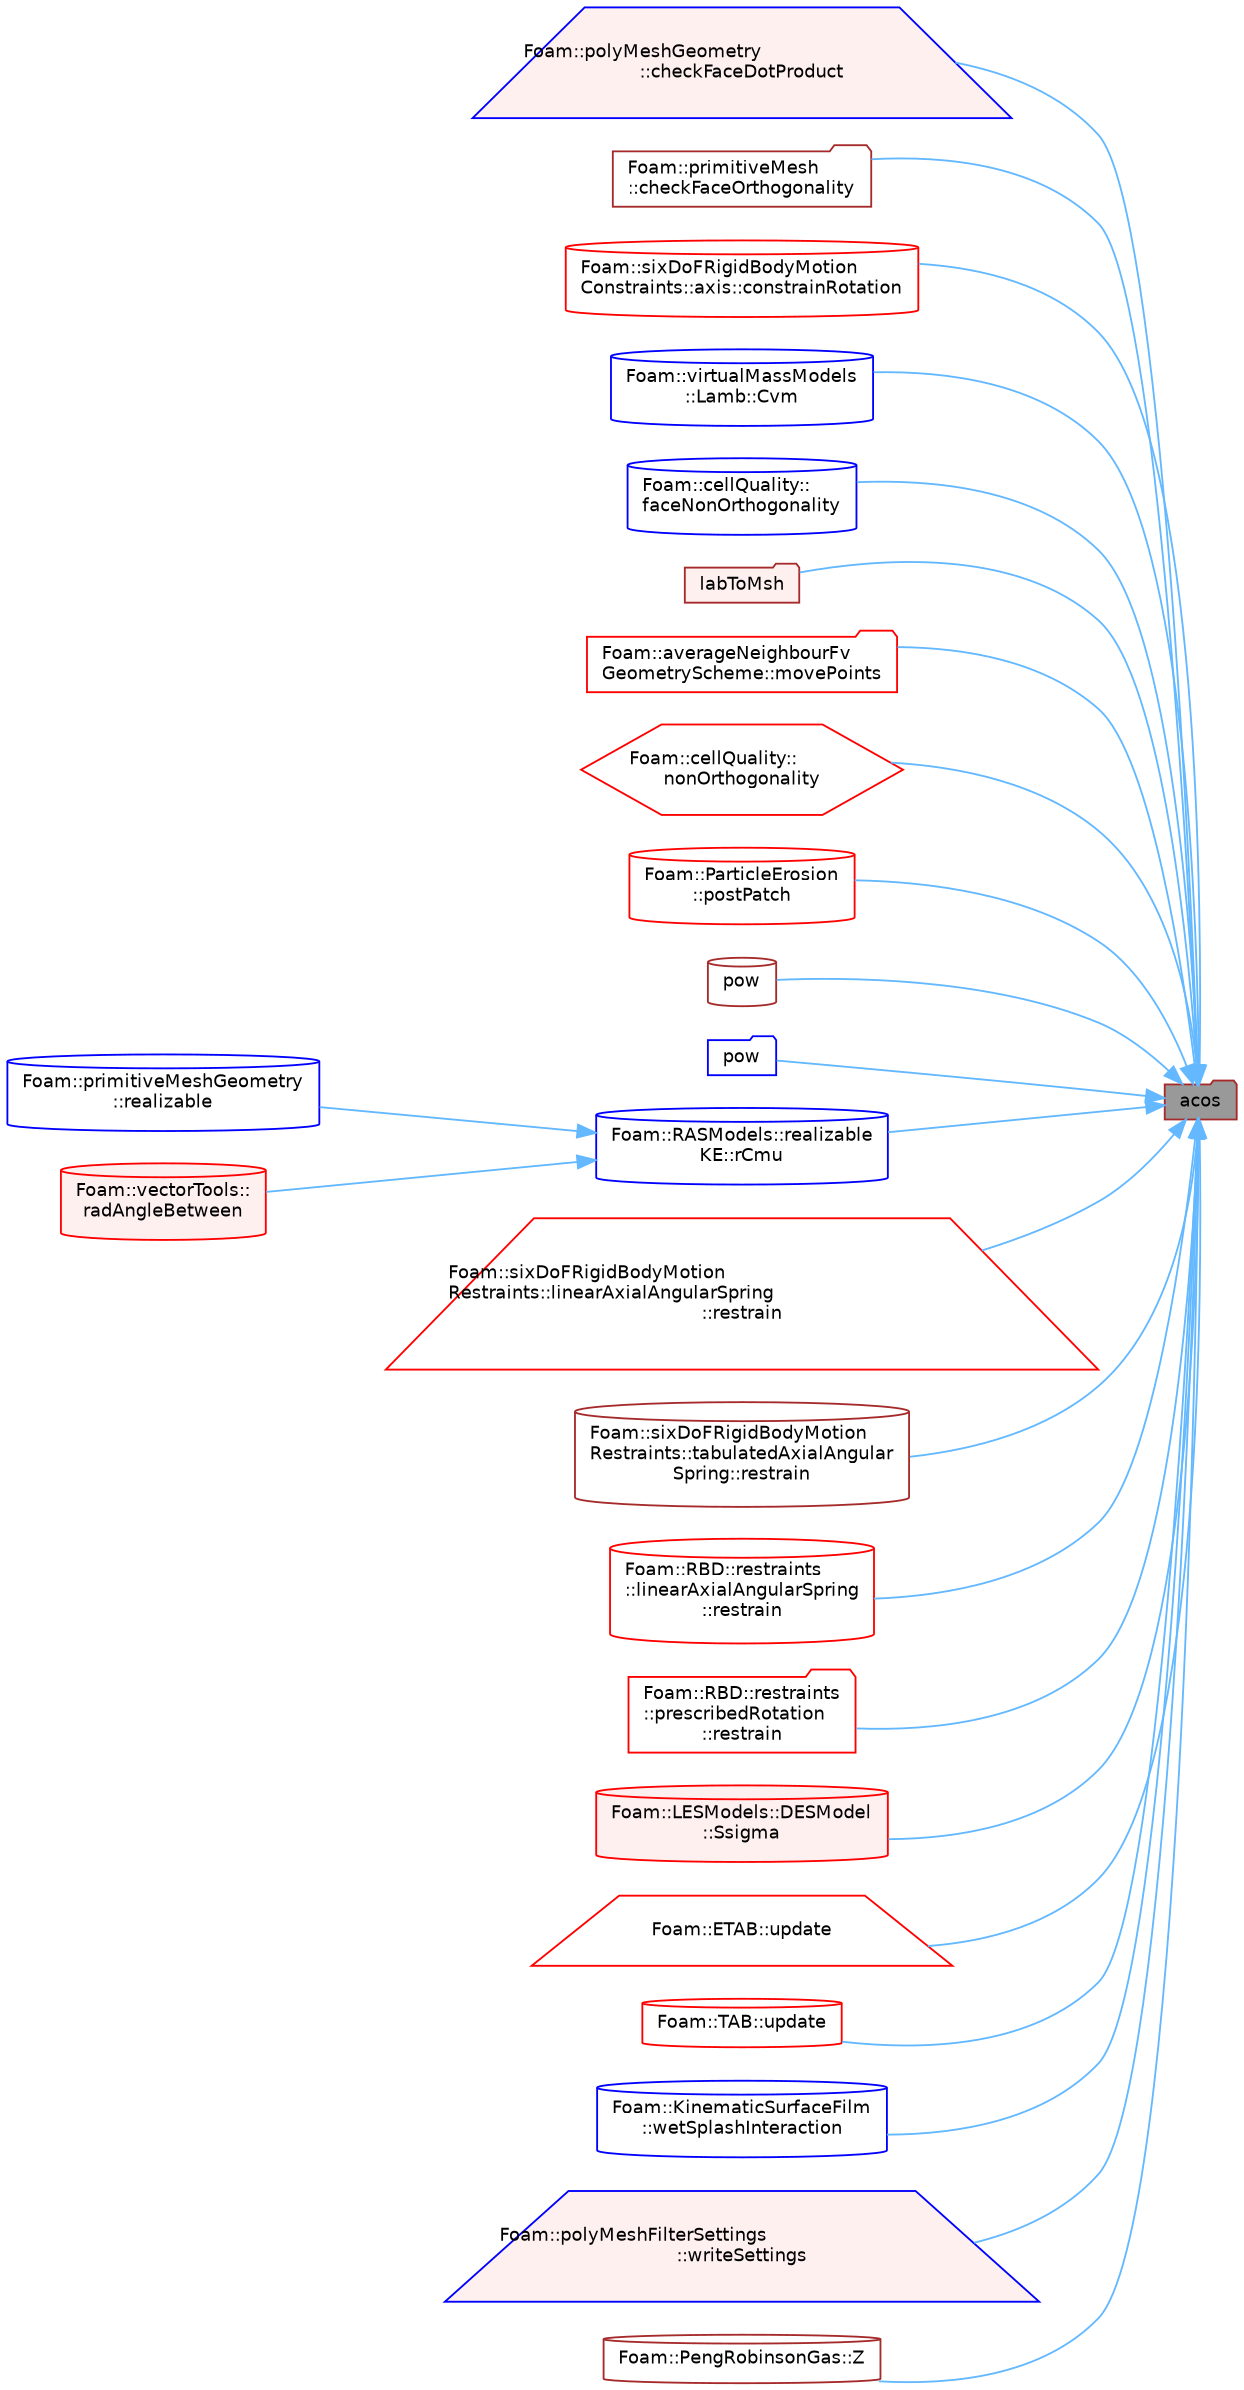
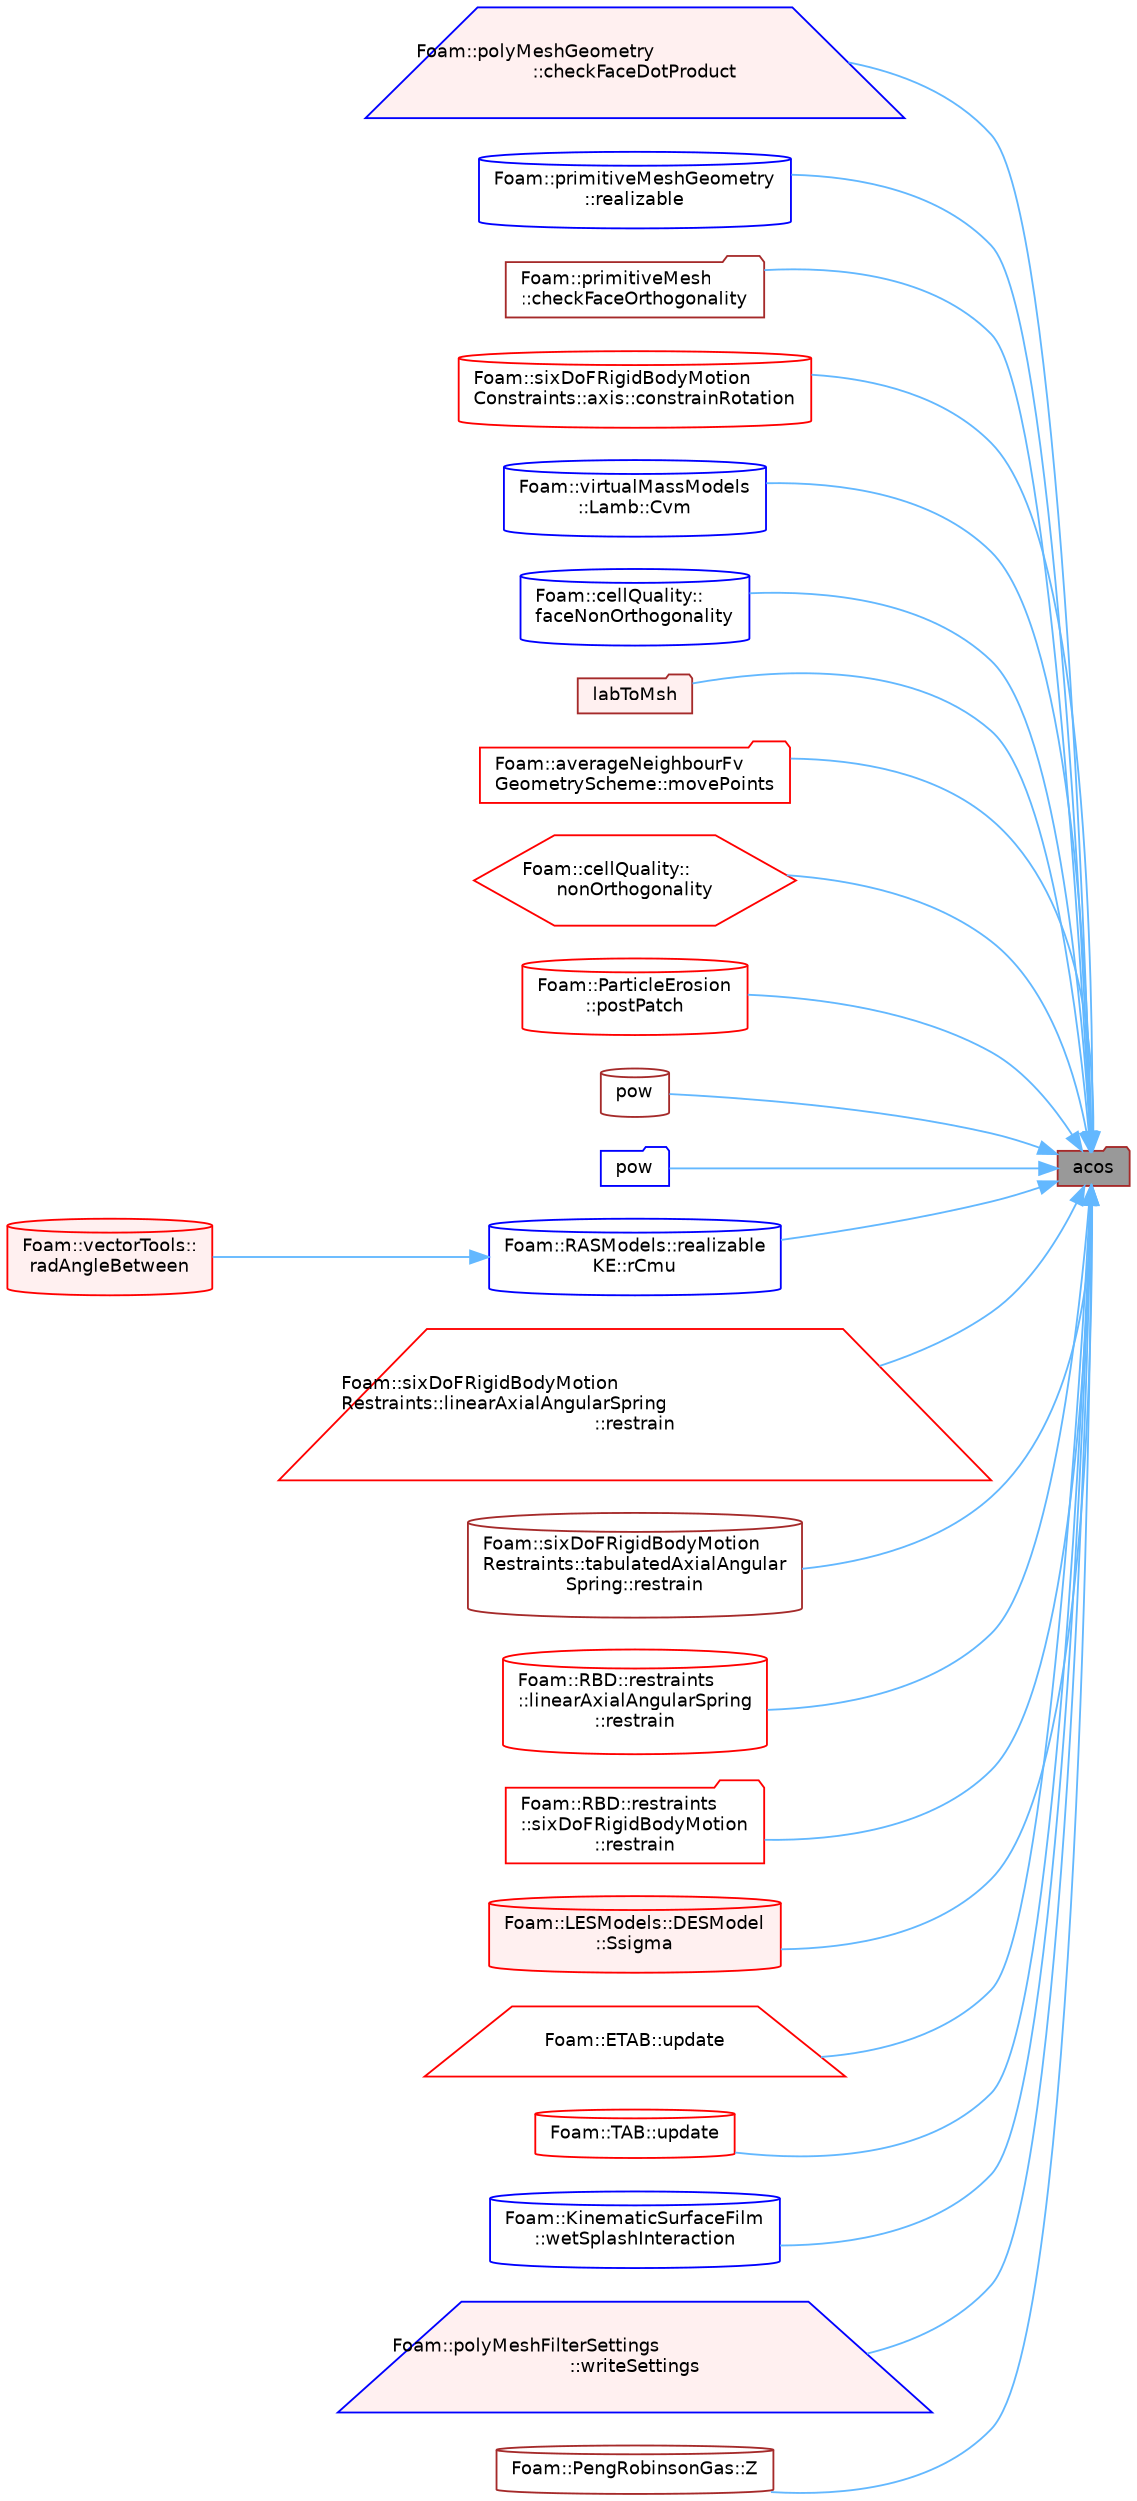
(448, 1119) -> (1042, 466)
(742, 1715) -> (635, 1826)
